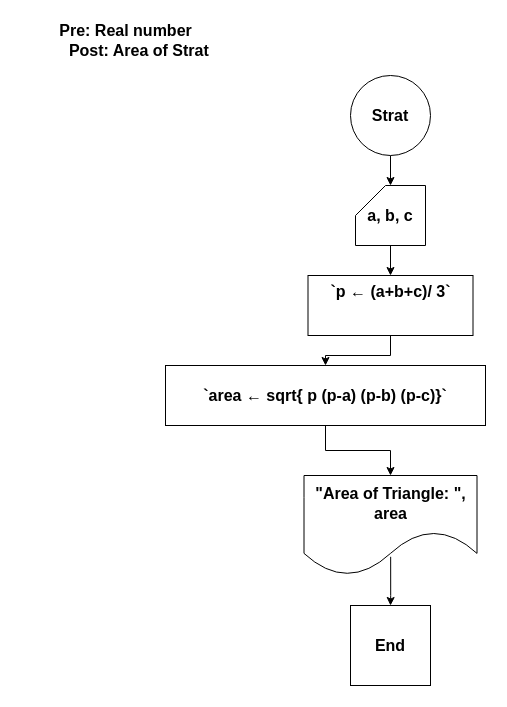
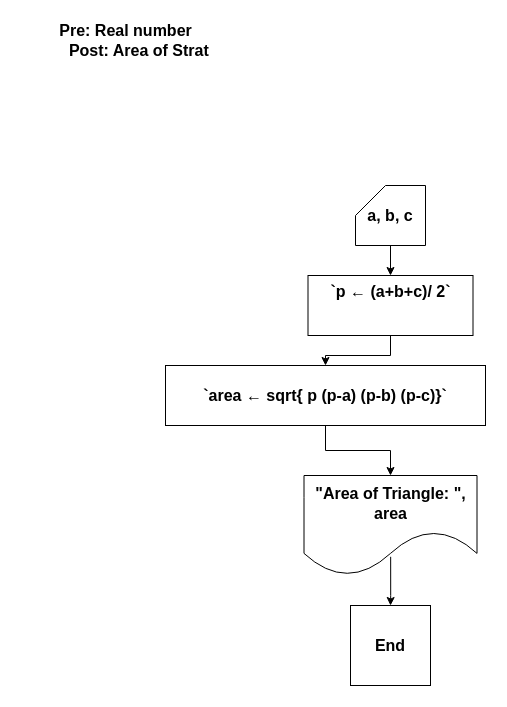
(391, 116) -> none
(391, 175) -> none
(391, 292) -> (391, 292)
